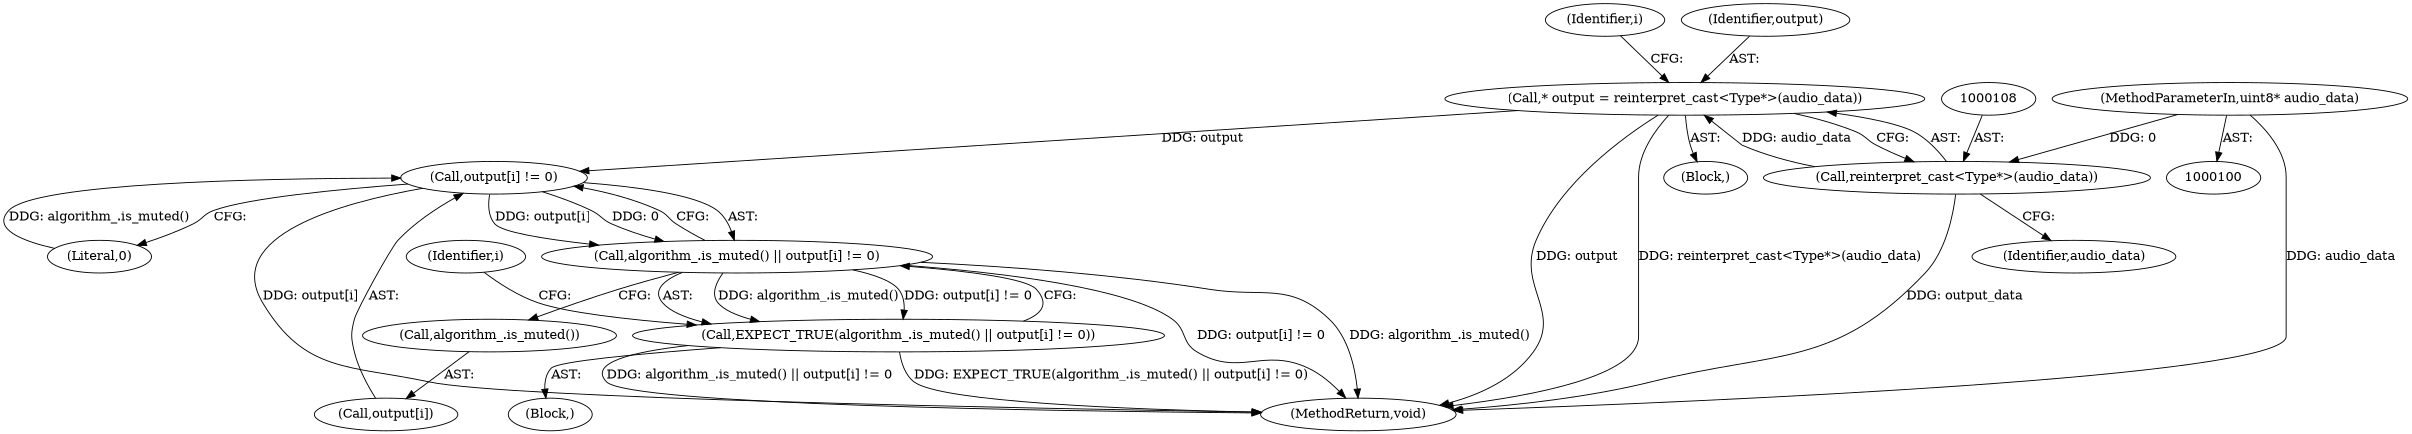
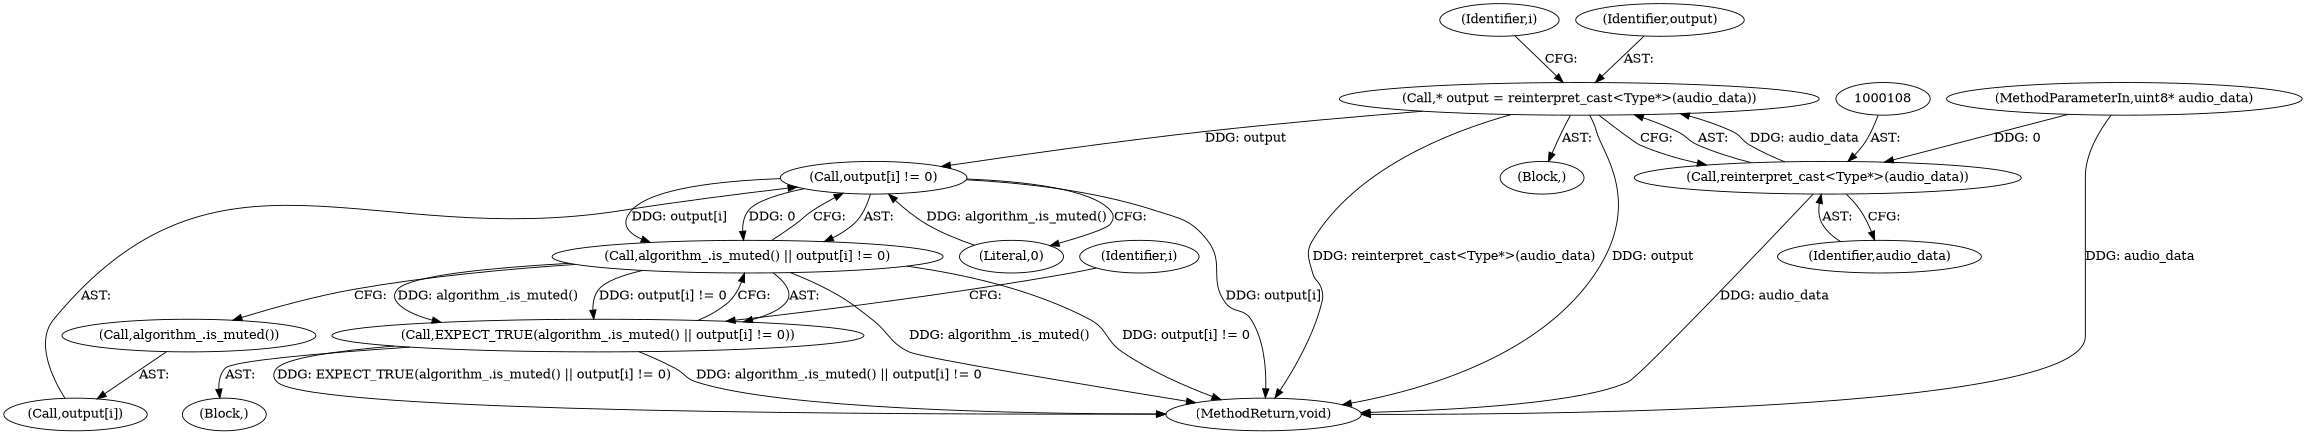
(2214, 178) -> none
none -> (1823, 226)
(1965, 296) -> (1775, 296)
